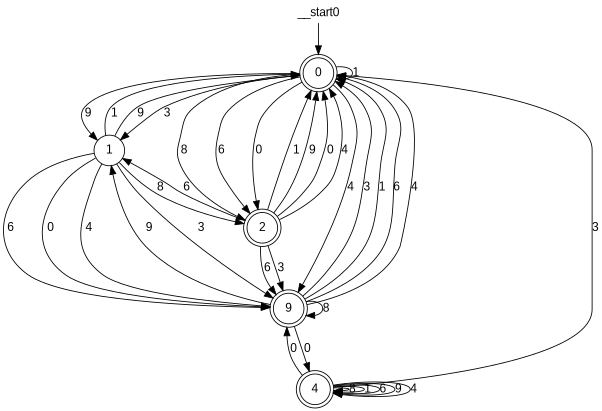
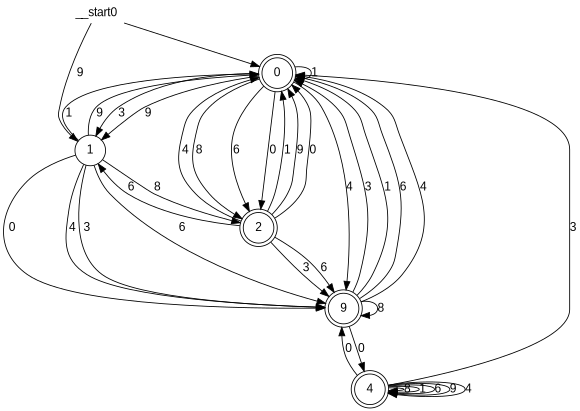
(169, 265) -> (67, 79)
